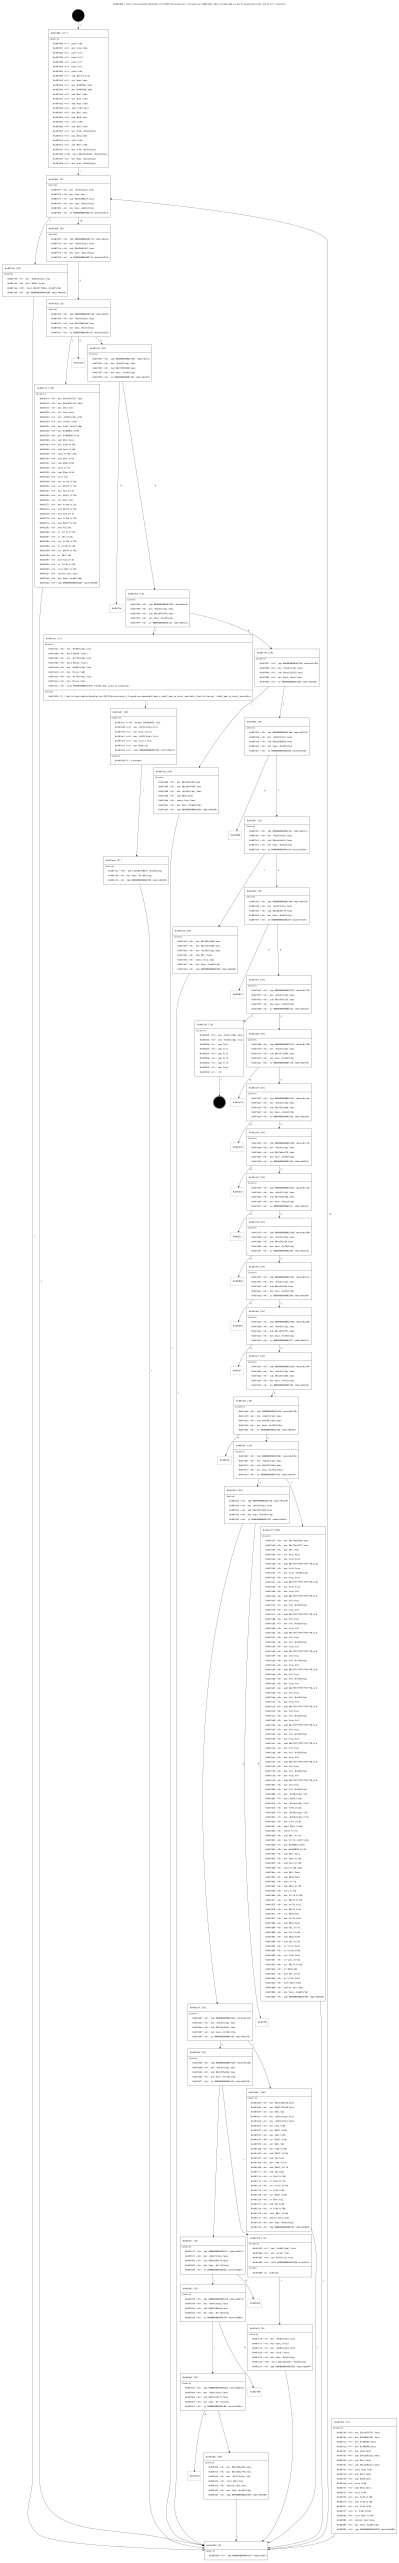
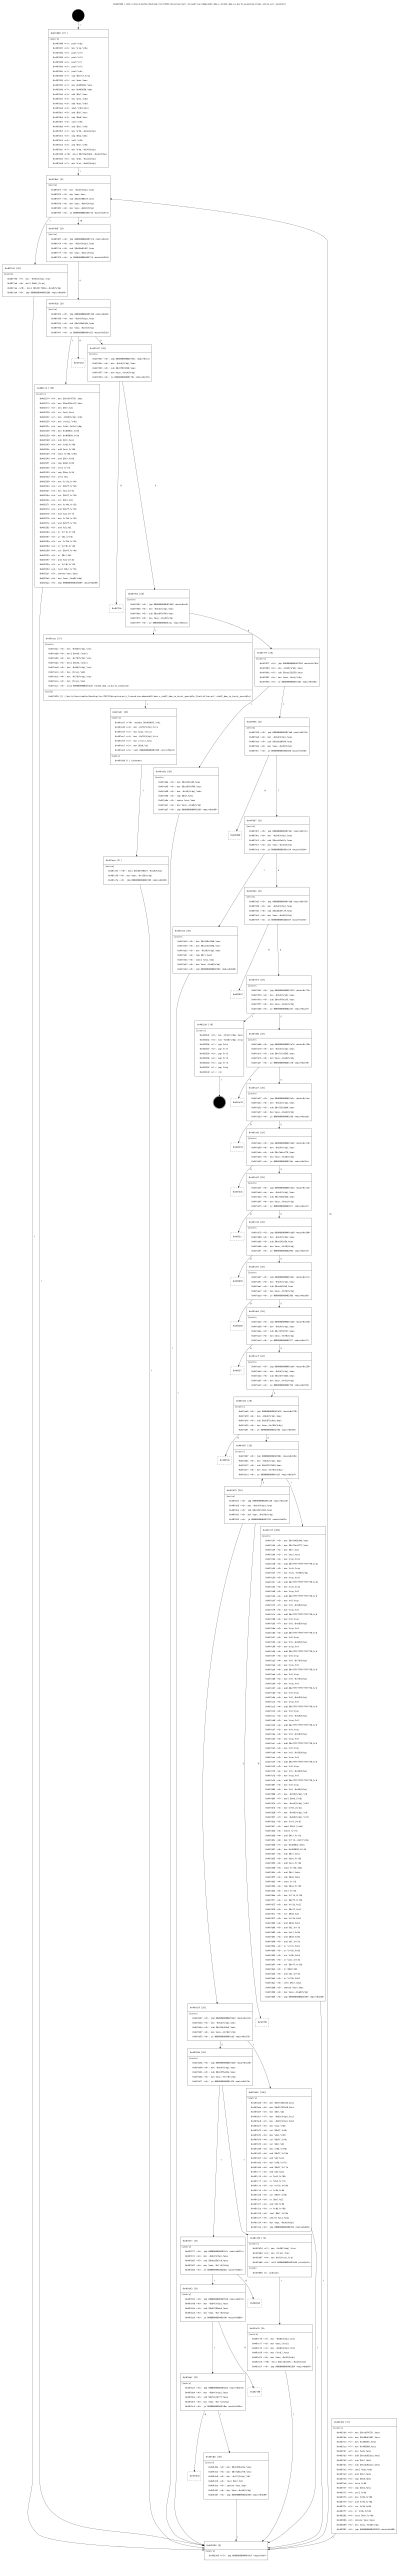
(258, 1482) -> (261, 1483)
